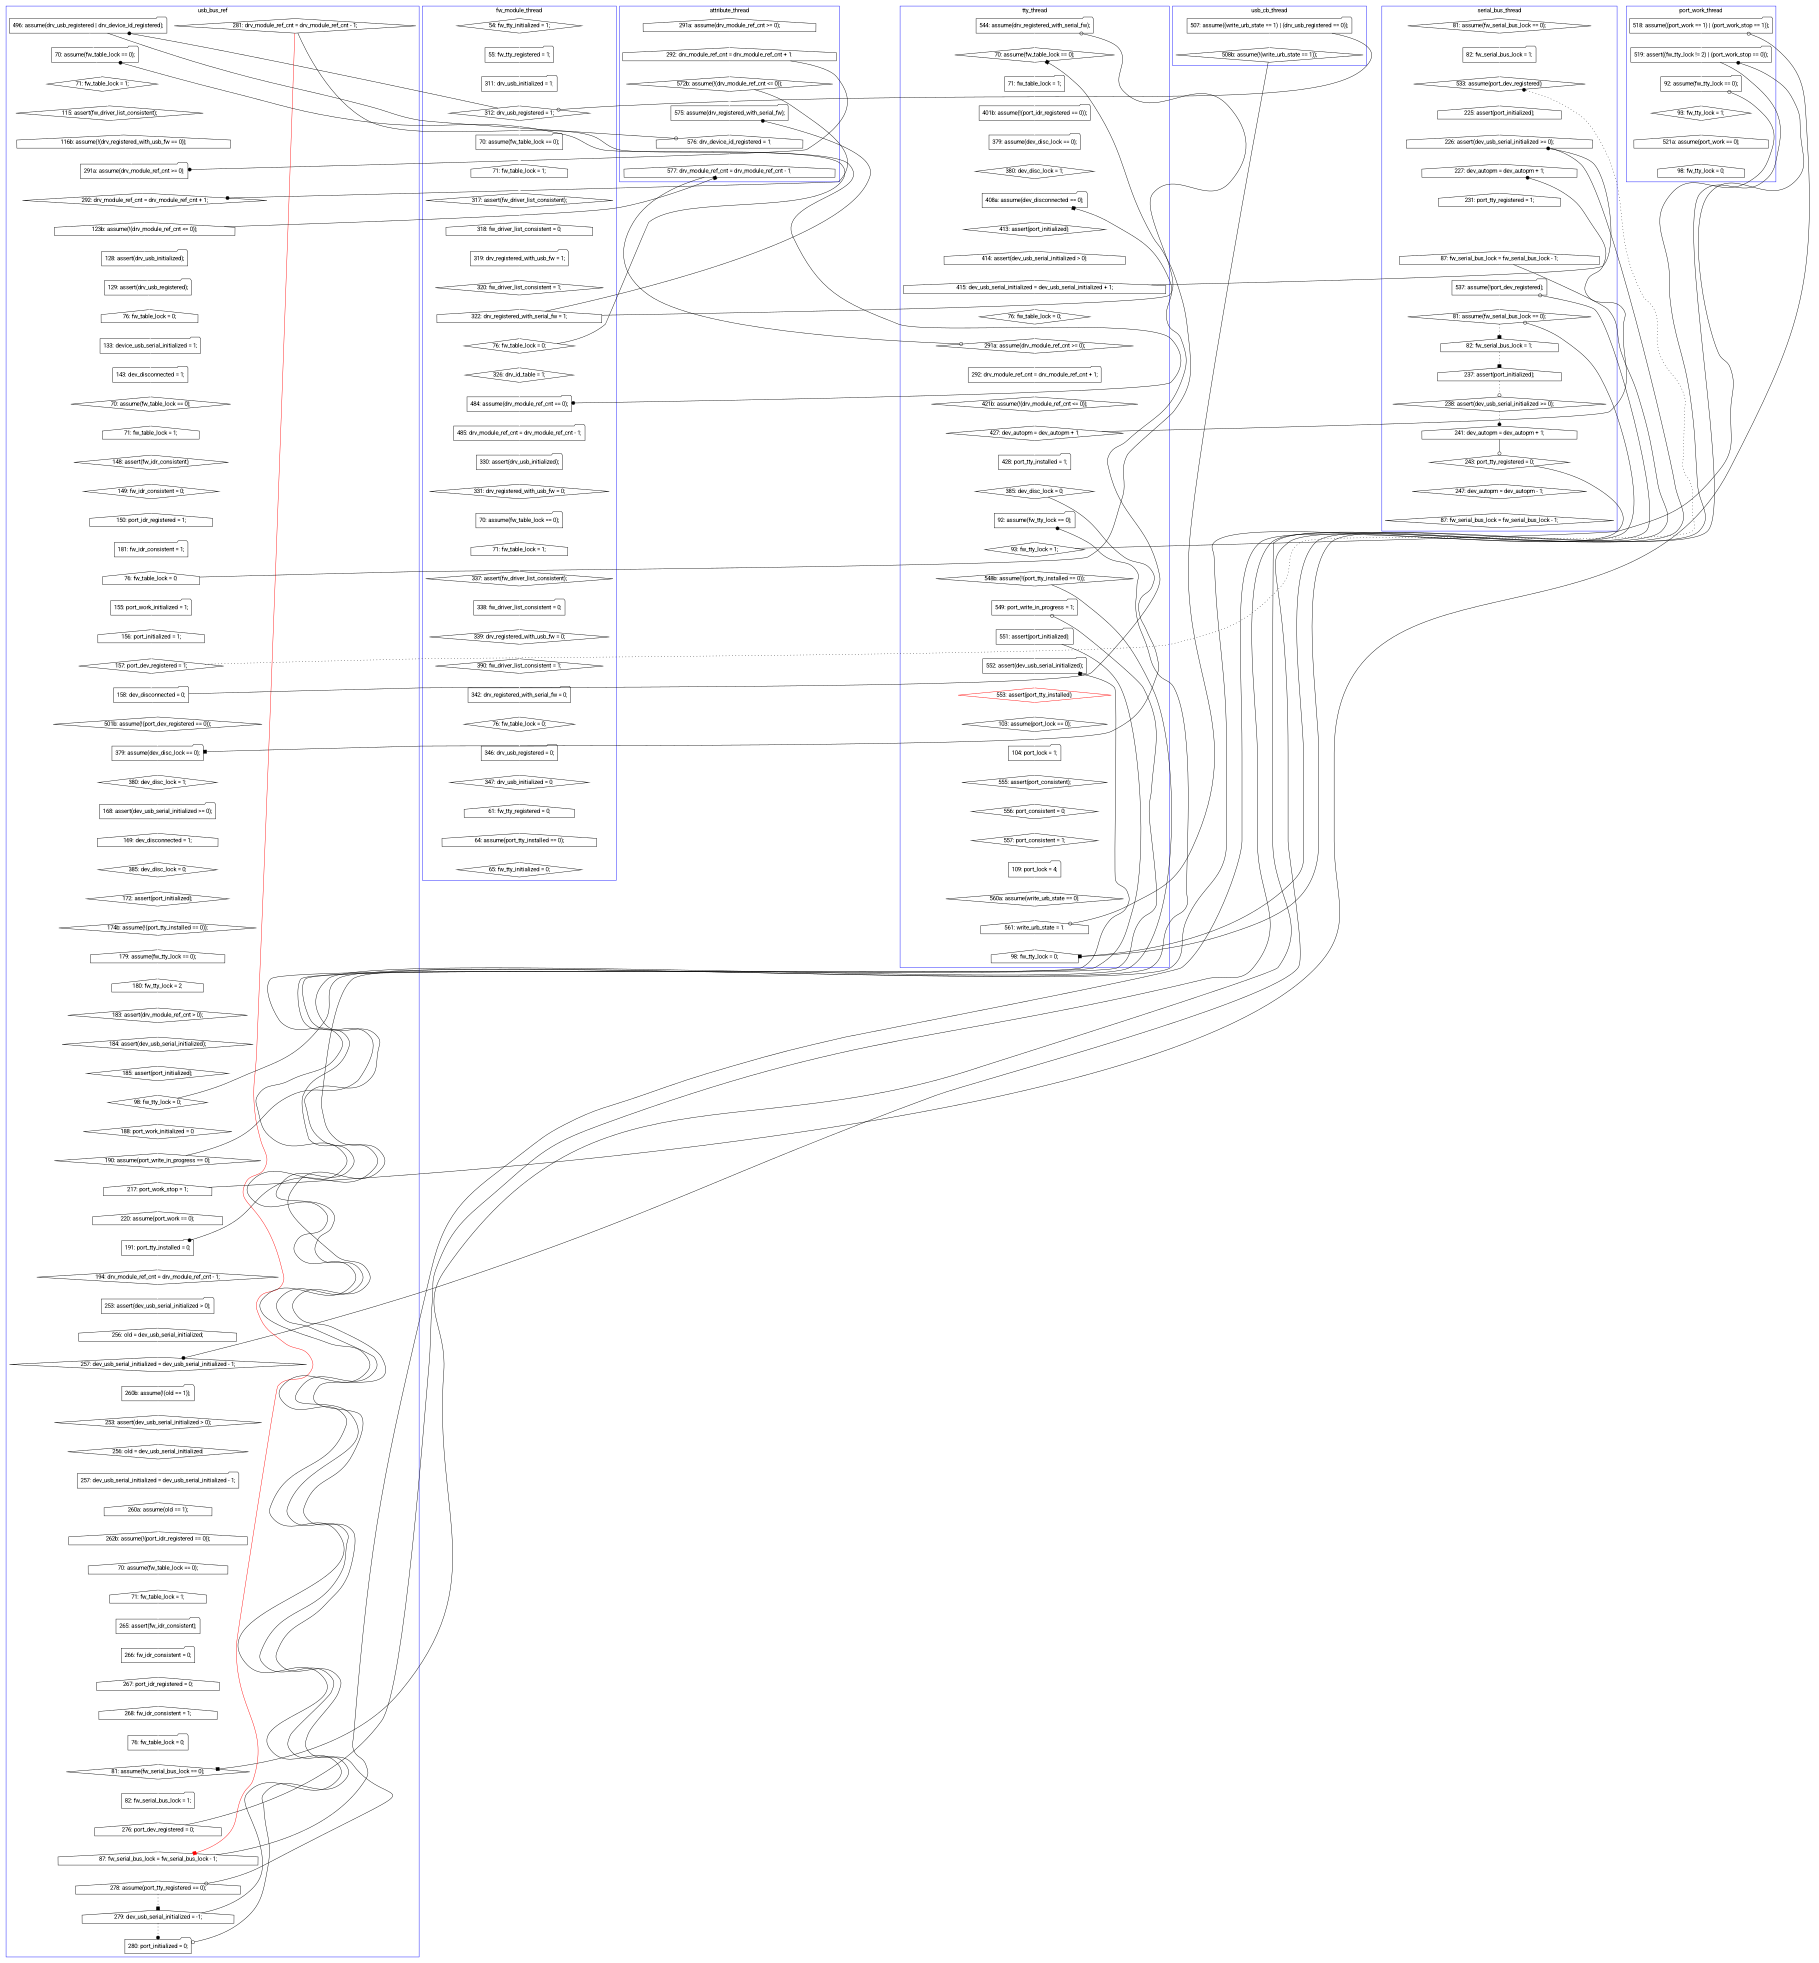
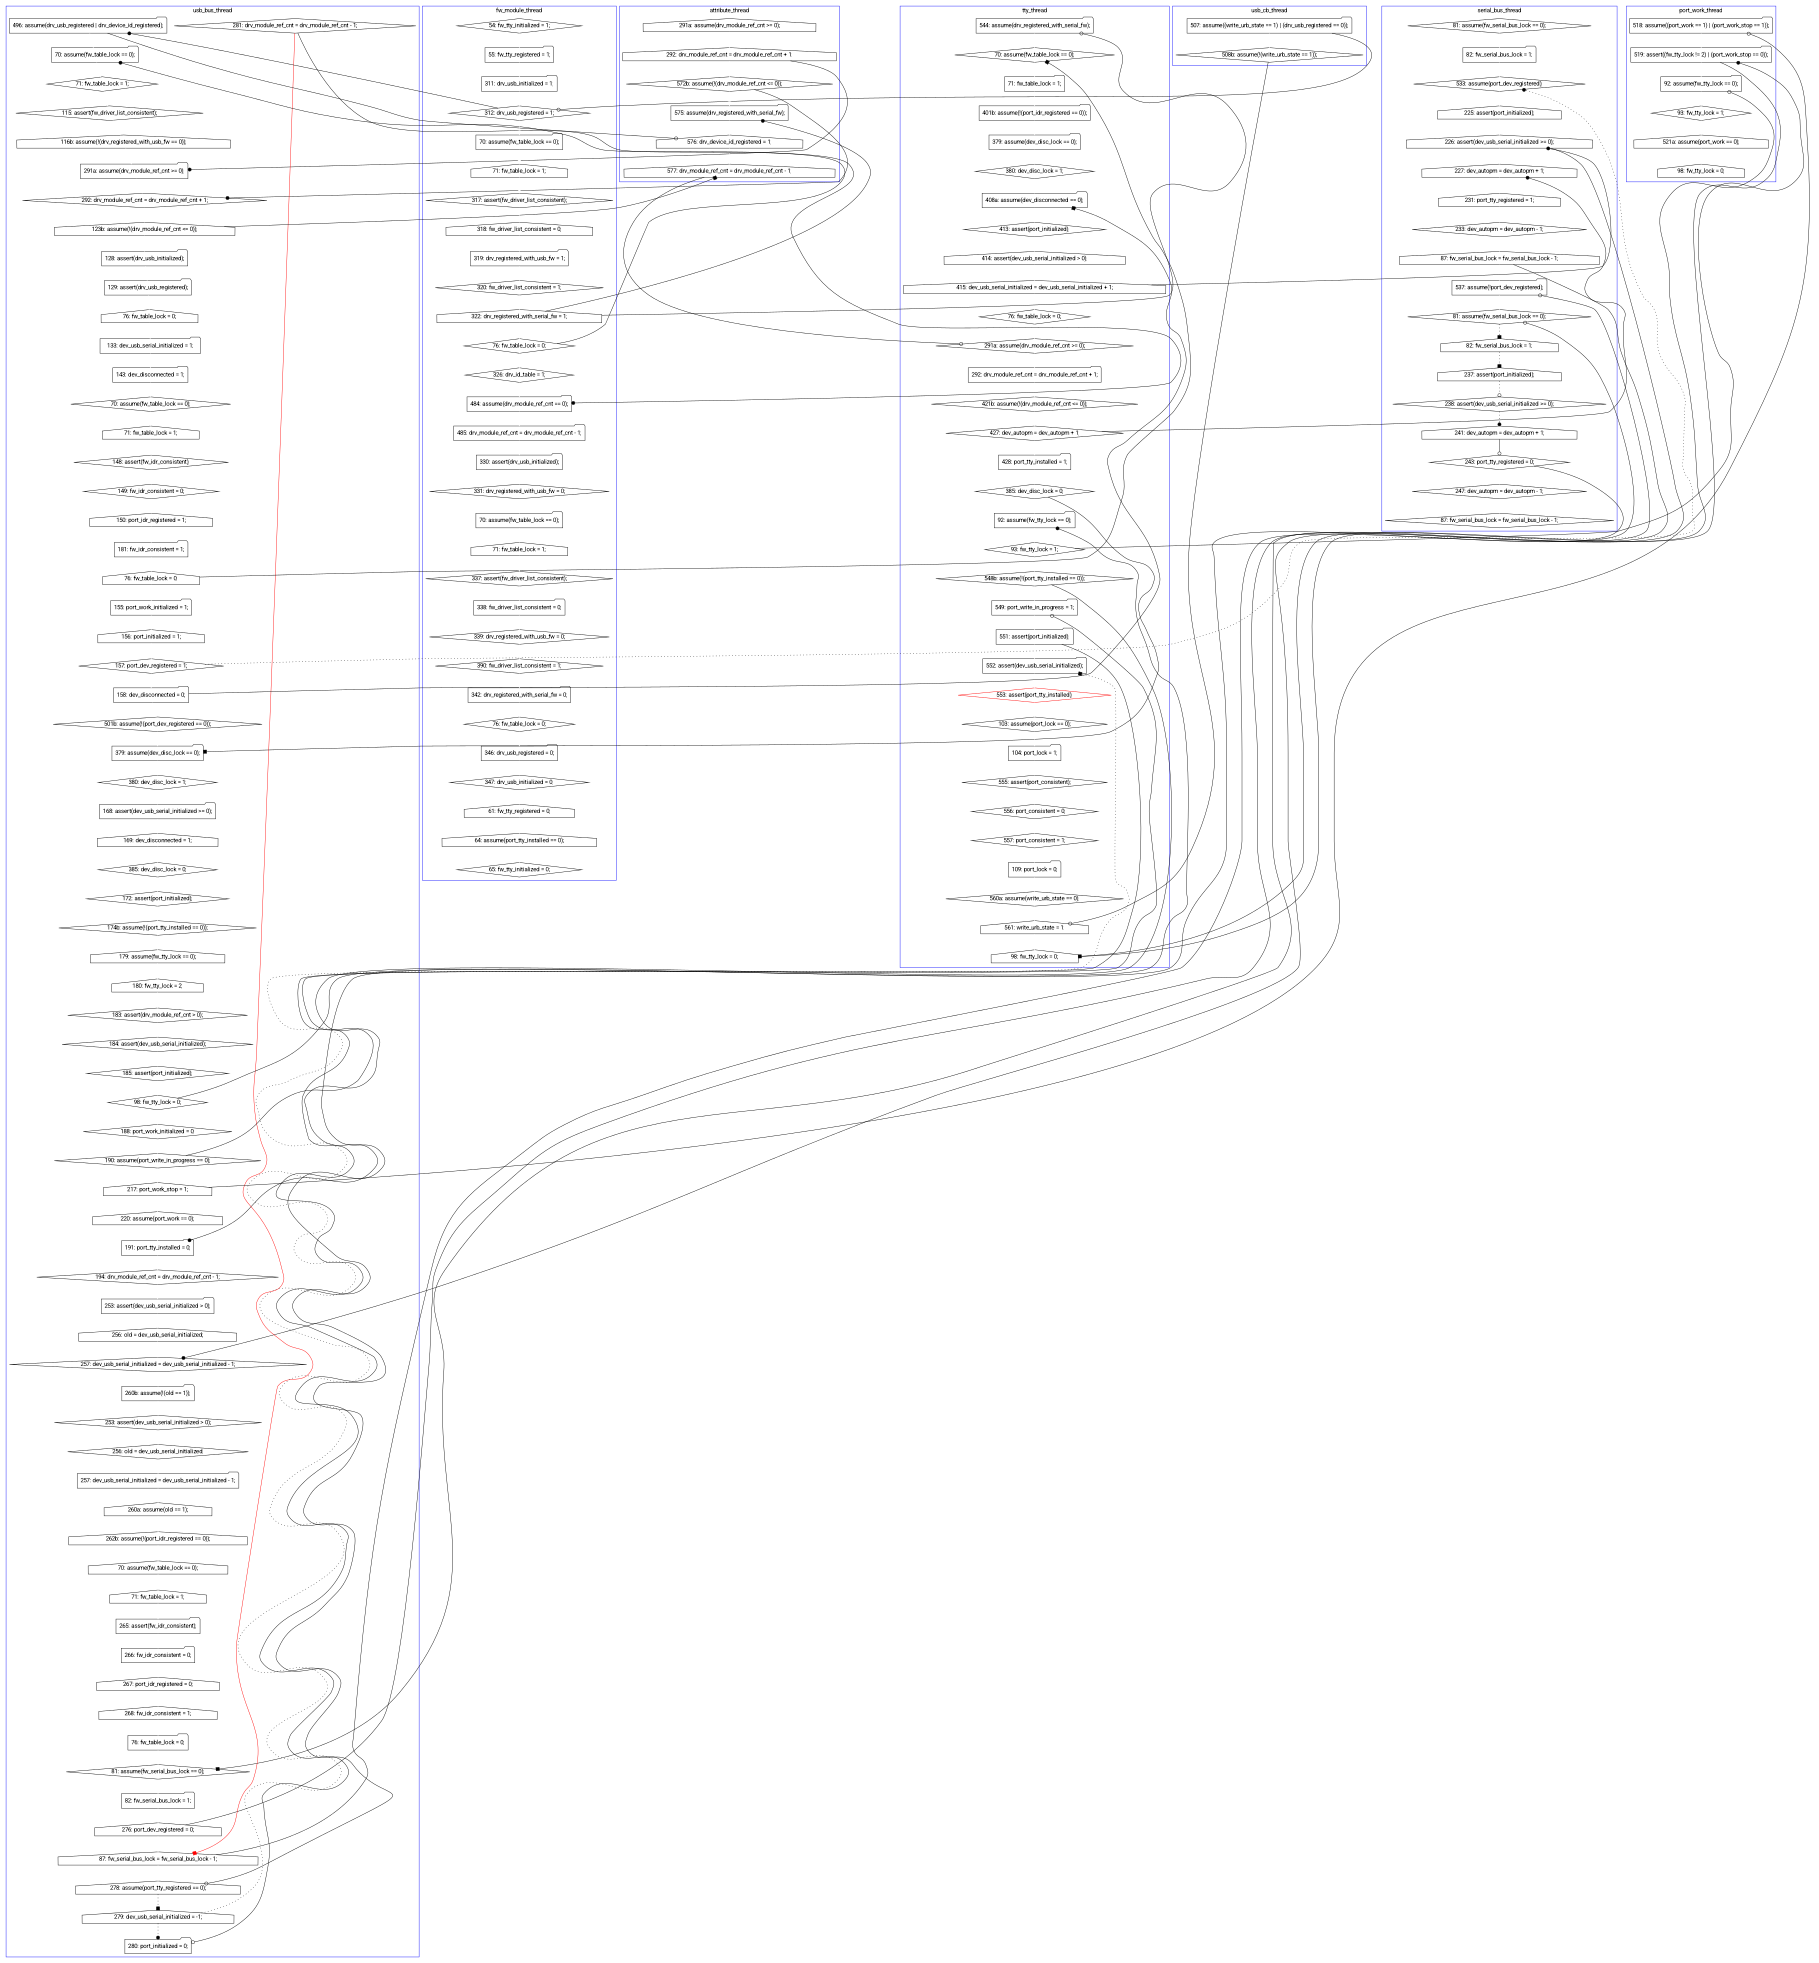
(213, 11) -> (213, 11)
none -> (1499, 230)
(150, 346) -> (150, 346)
(1035, 870) -> (1035, 870)
(339, 1172) -> (339, 1172)
